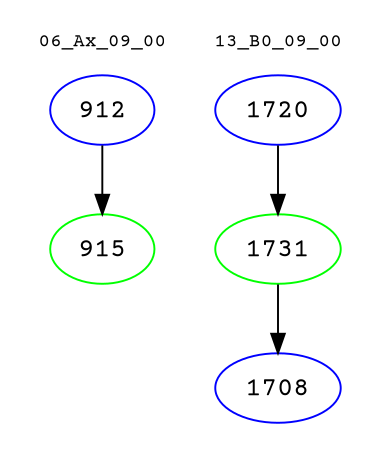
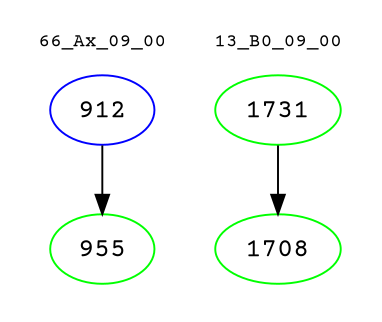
(103, 42) -> (103, 42)
(278, 110) -> none
(102, 249) -> (102, 249)
(278, 388) -> (278, 249)
